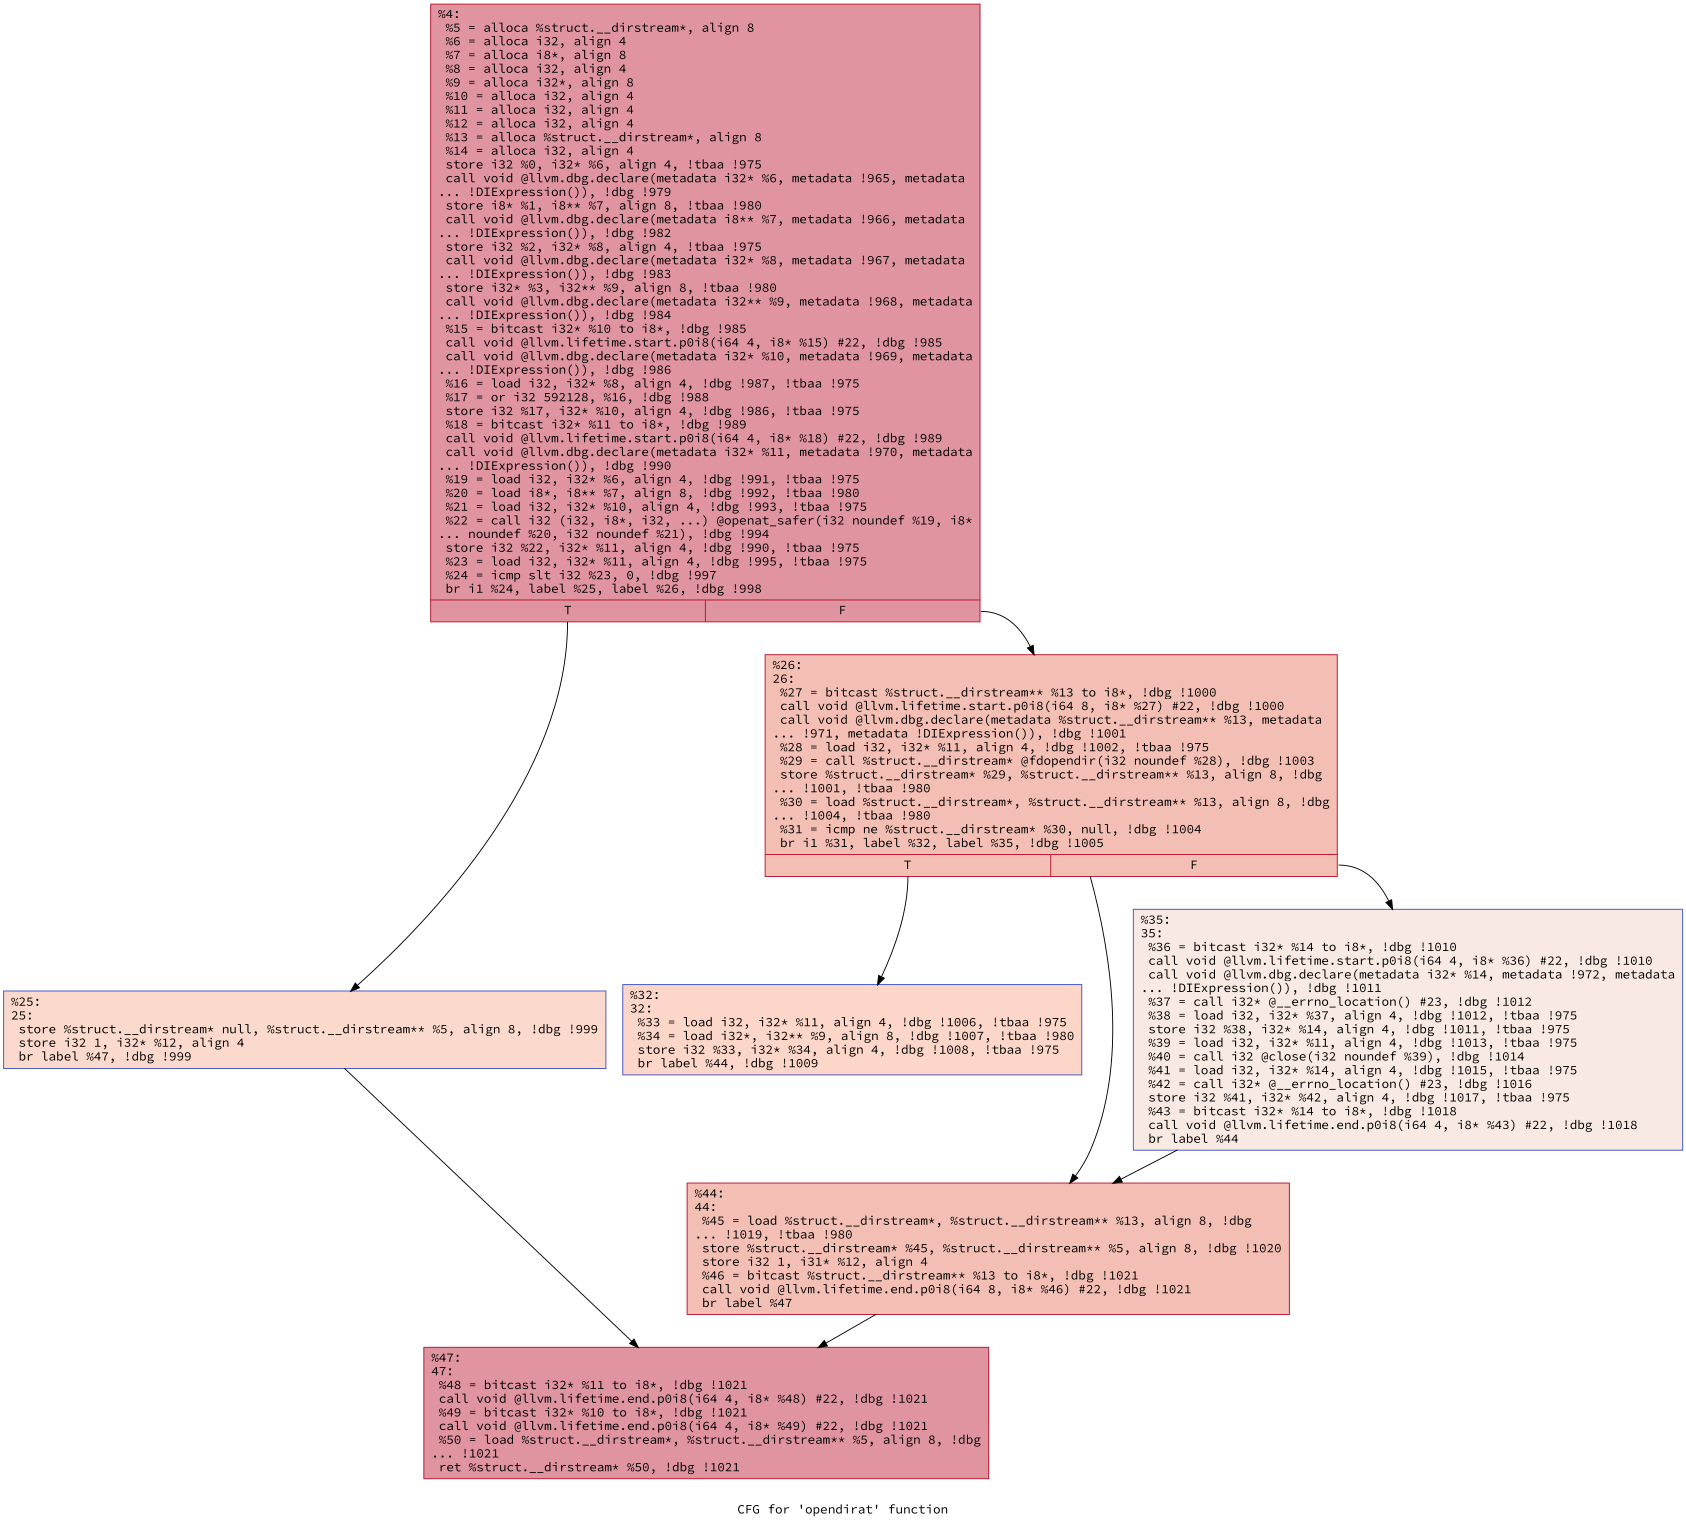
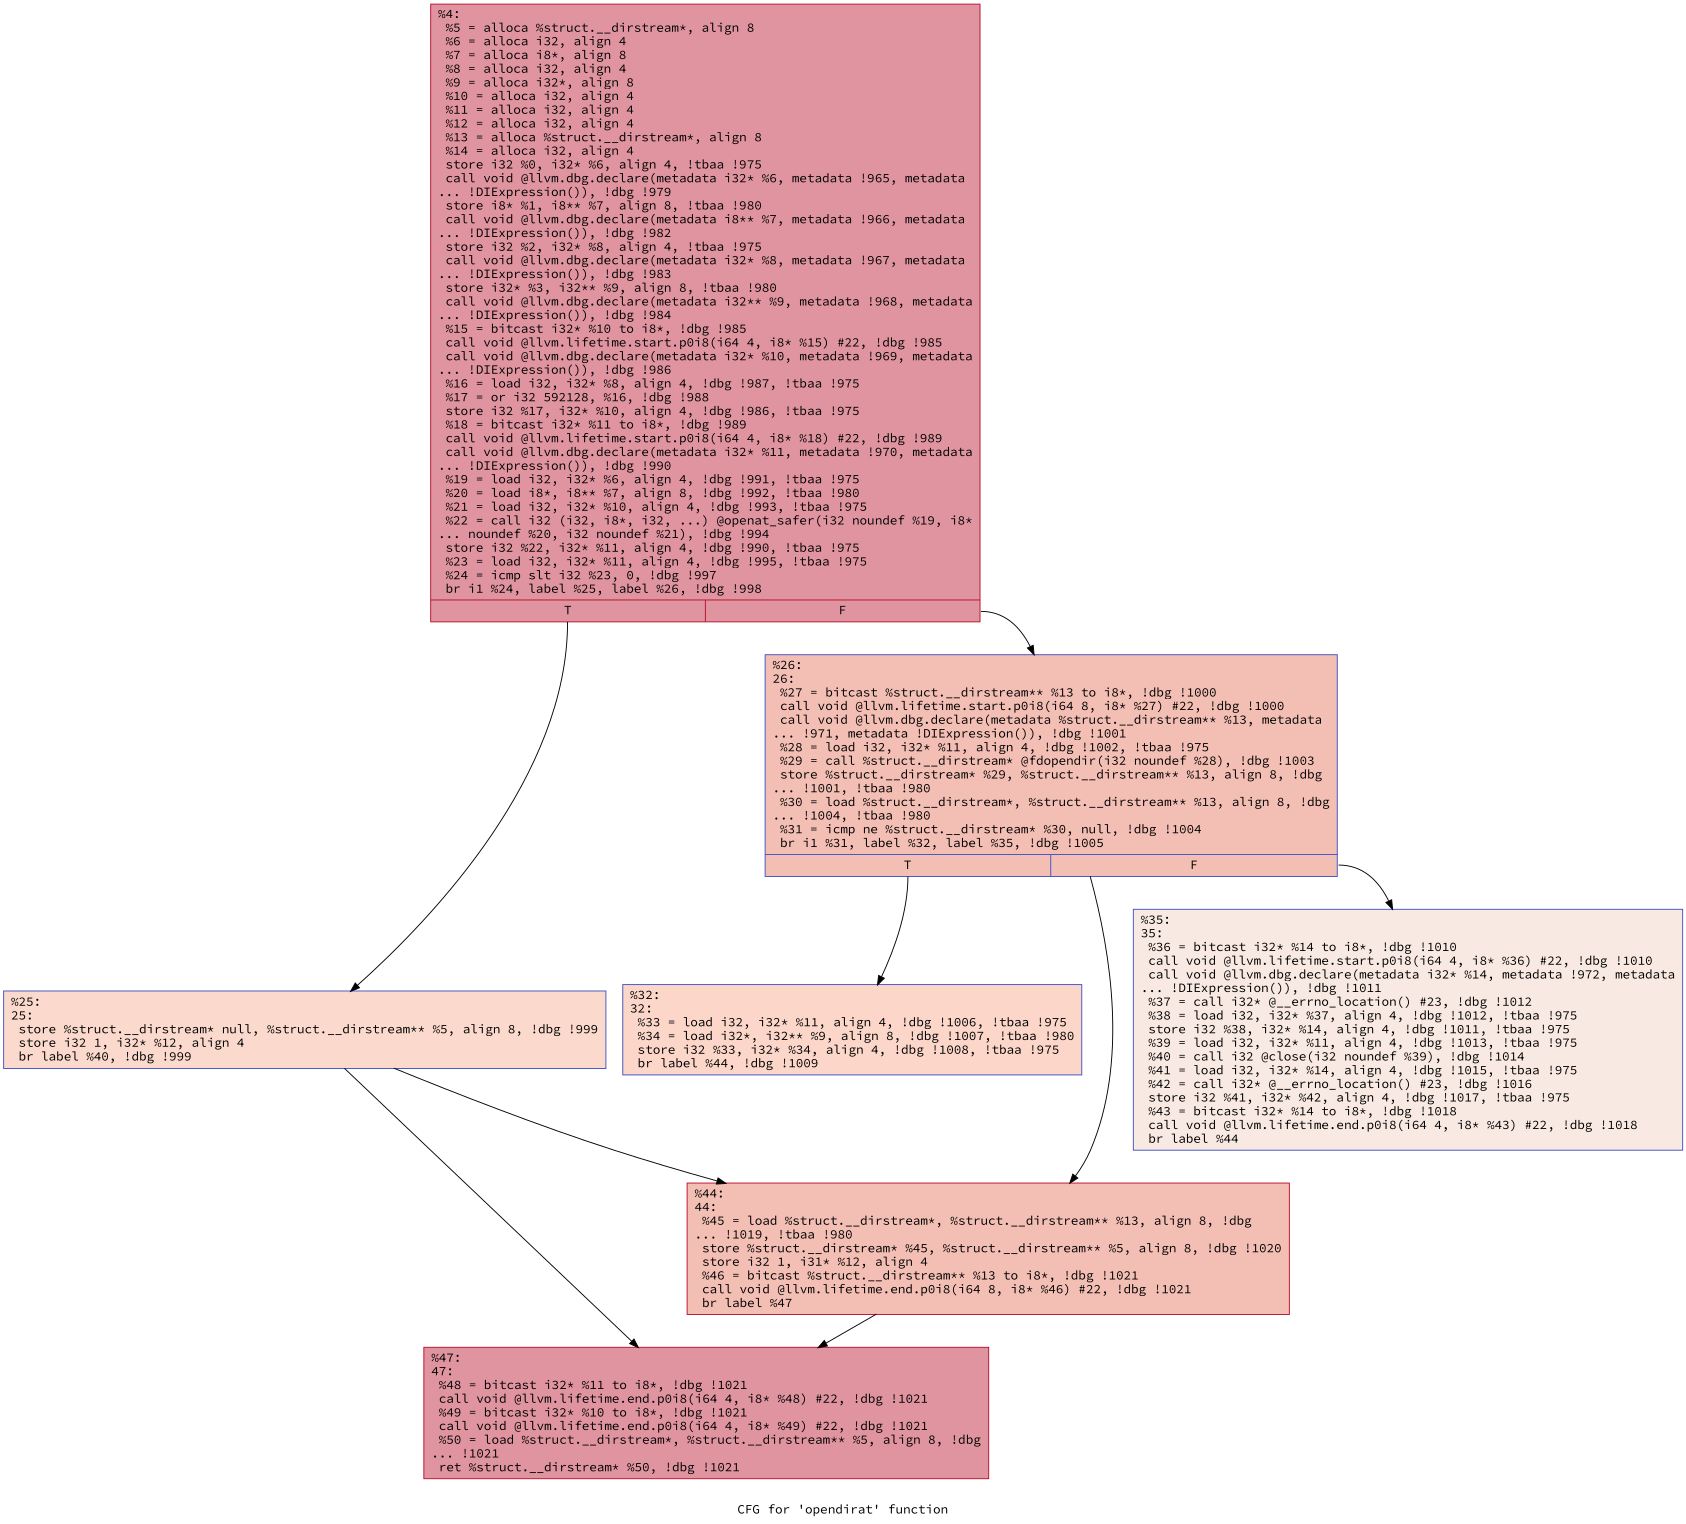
(1051, 766) -> (1051, 766)
(102, 1057) -> (102, 1057)
(1149, 1164) -> (554, 1130)
